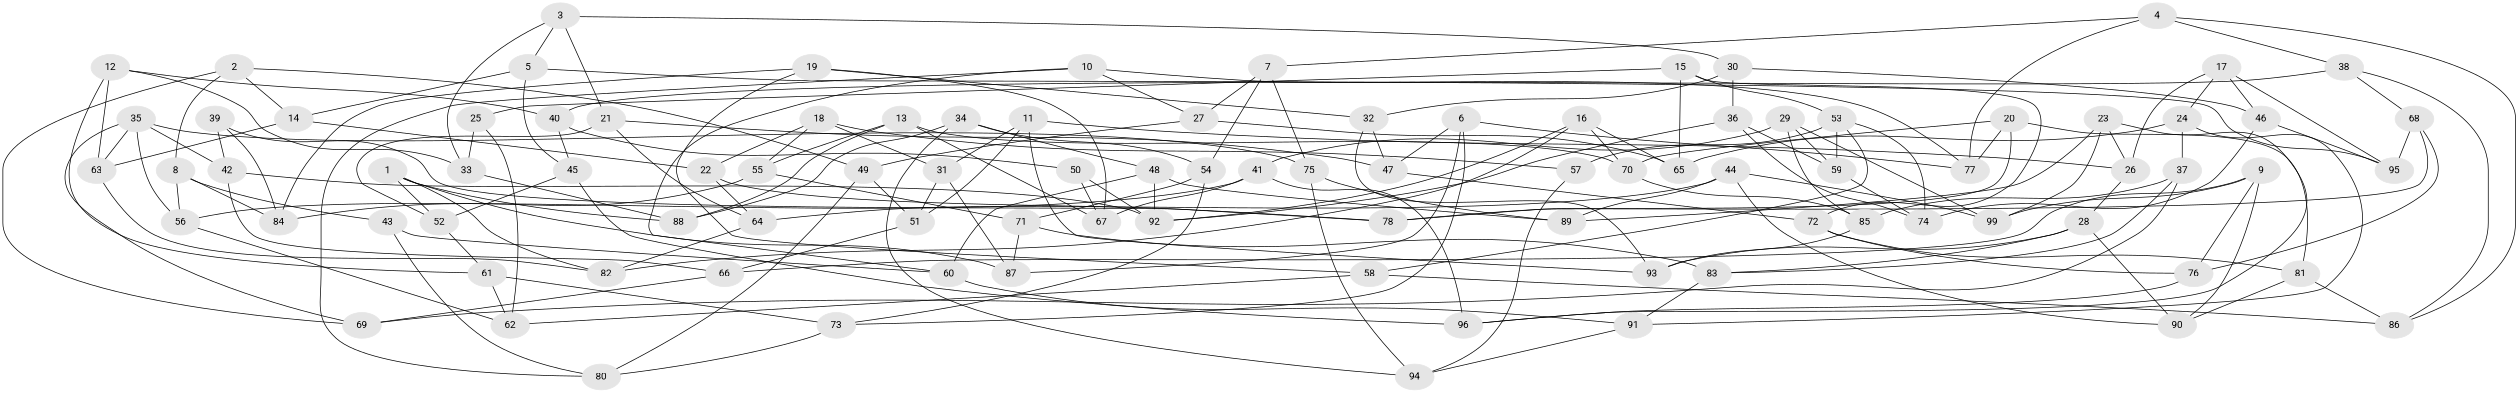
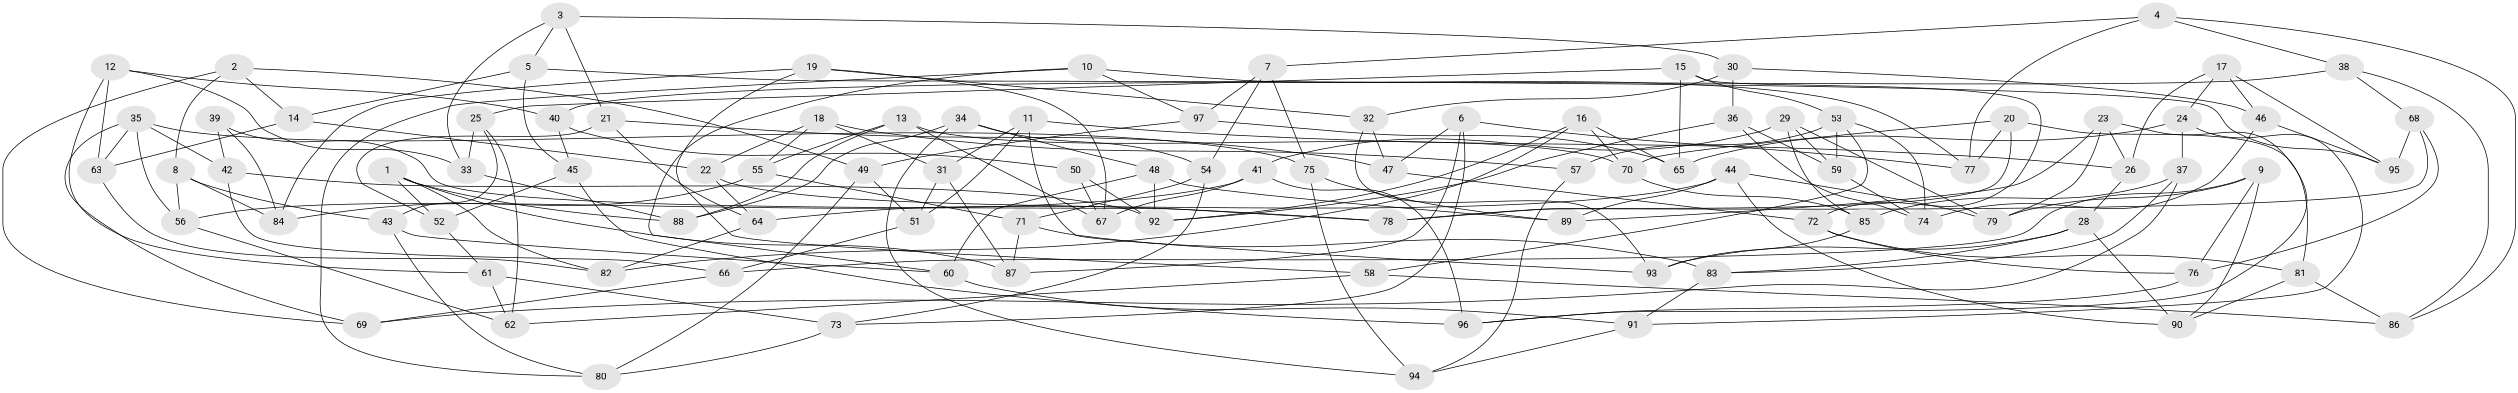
(1199, 119) -> (1199, 119)
none -> (497, 170)
(1992, 222) -> (1992, 222)
